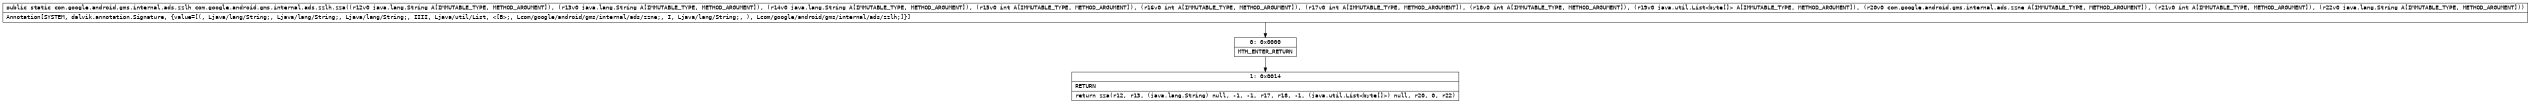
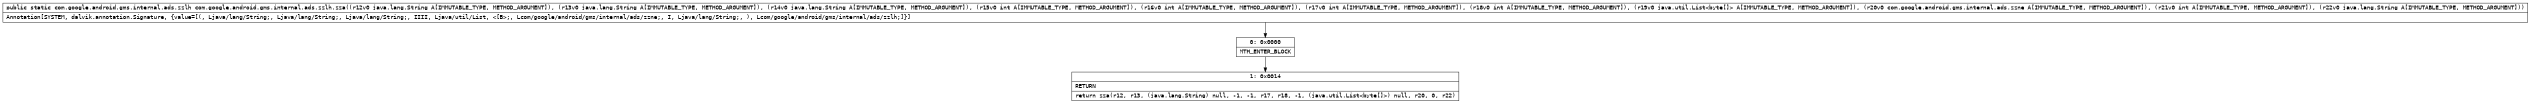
(1265, 52) -> (1265, 52)
